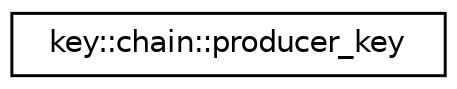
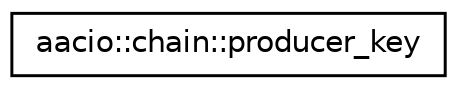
(229, 45) -> (229, 45)
